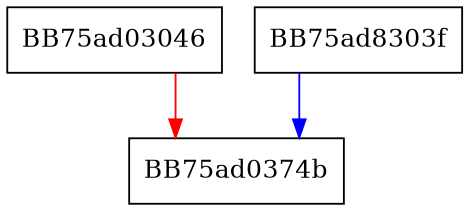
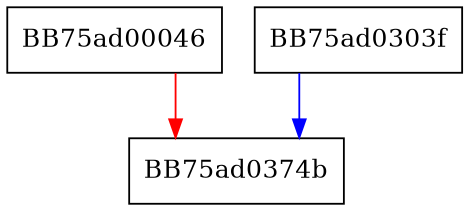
(115, 40) -> (115, 40)
(358, 40) -> (358, 40)
